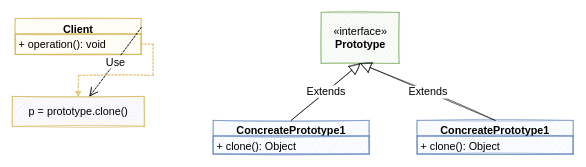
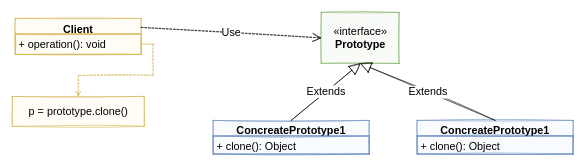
(107, 73) -> (232, 33)
(78, 91) -> (78, 92)
(78, 111) -> (78, 111)
